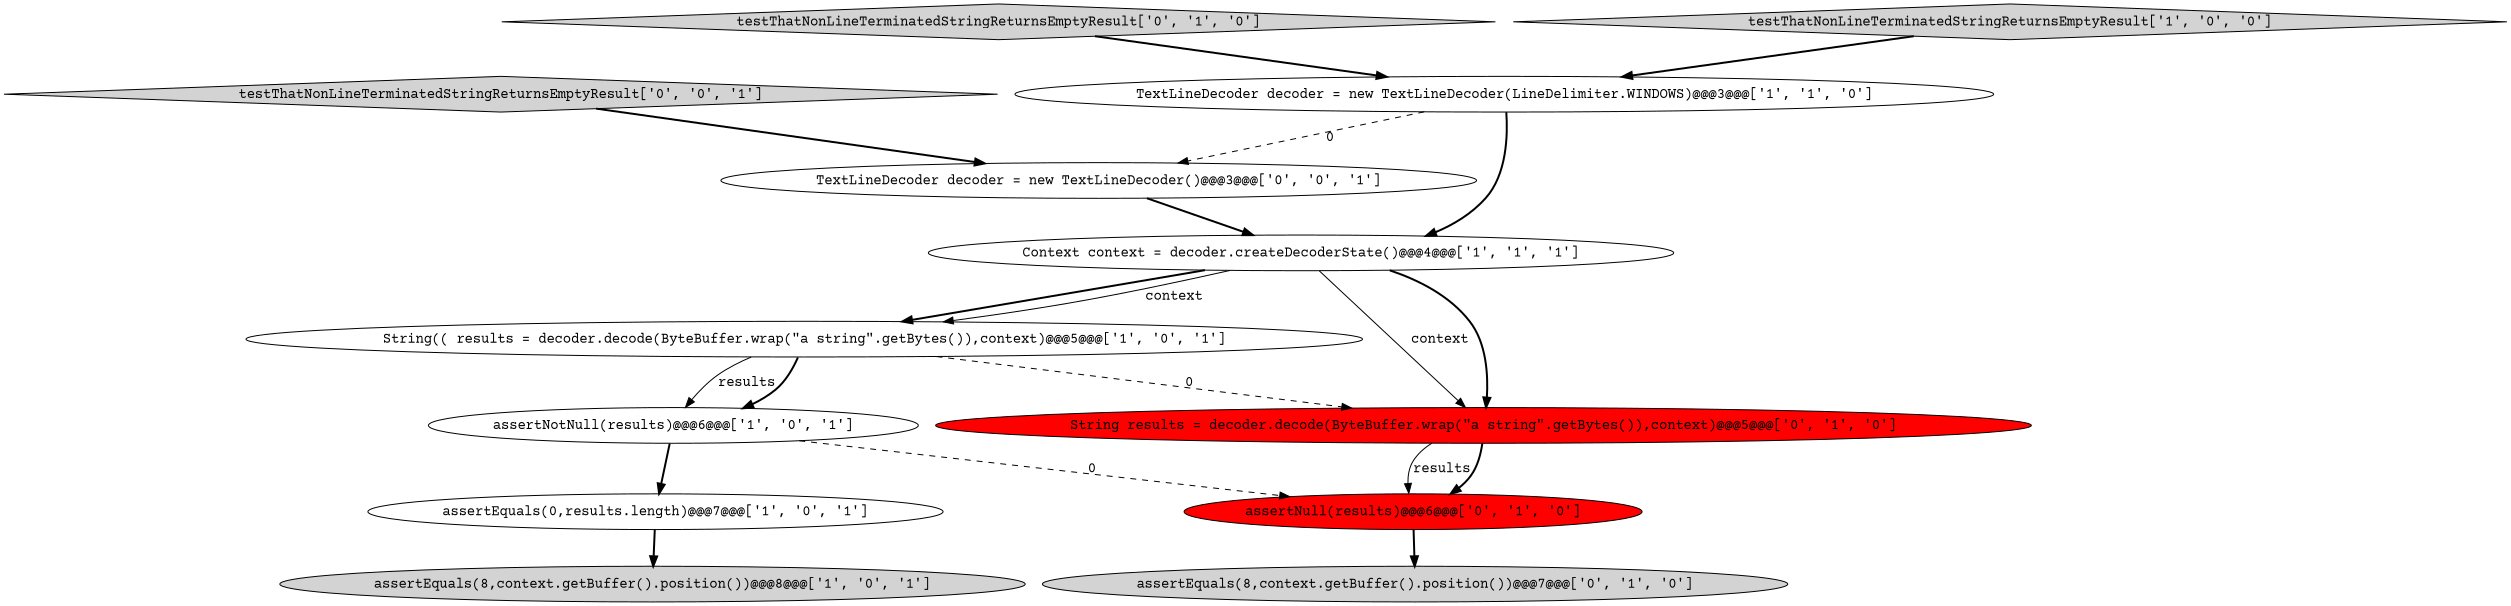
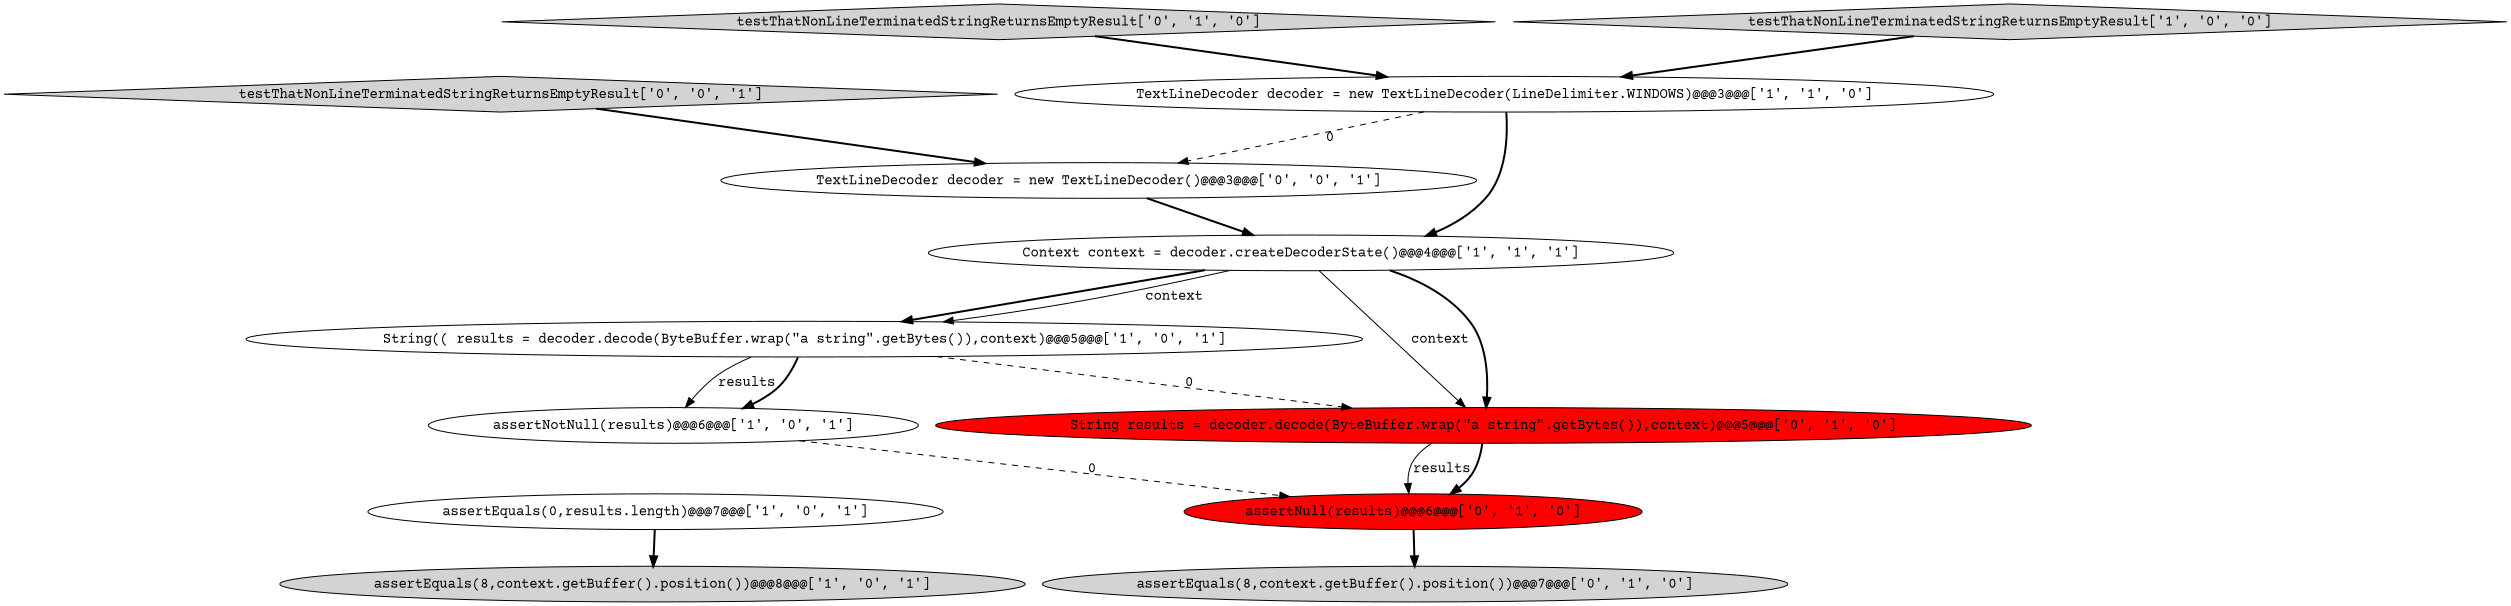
(665, 464) -> none
